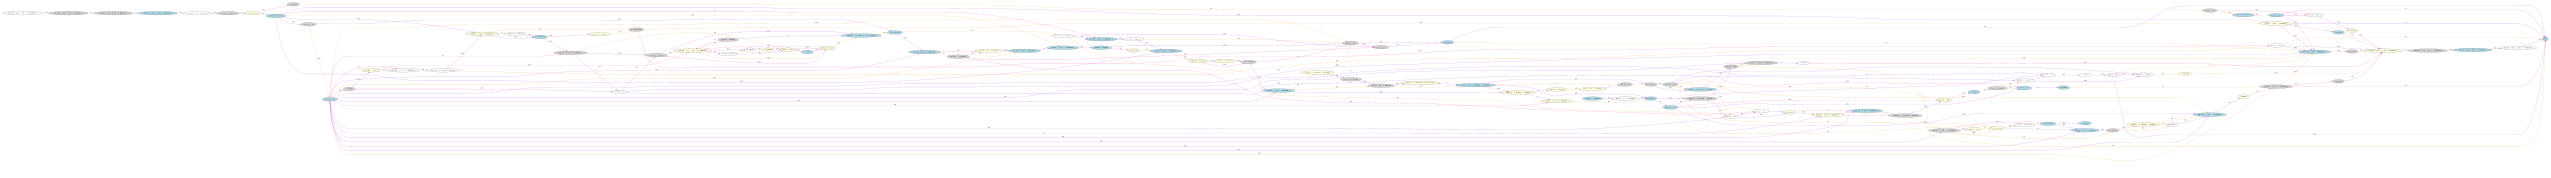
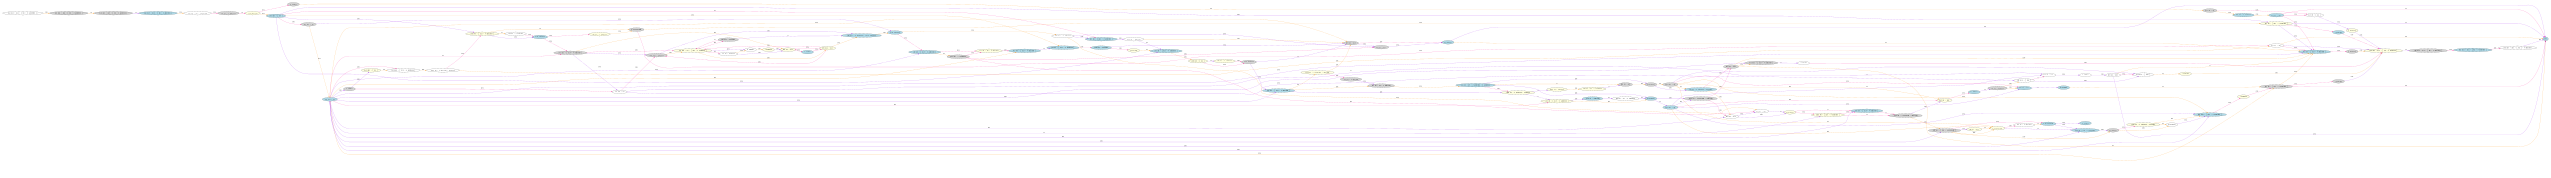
(533, 66) -> (629, 51)
(1420, 83) -> none
none -> (1576, 100)
